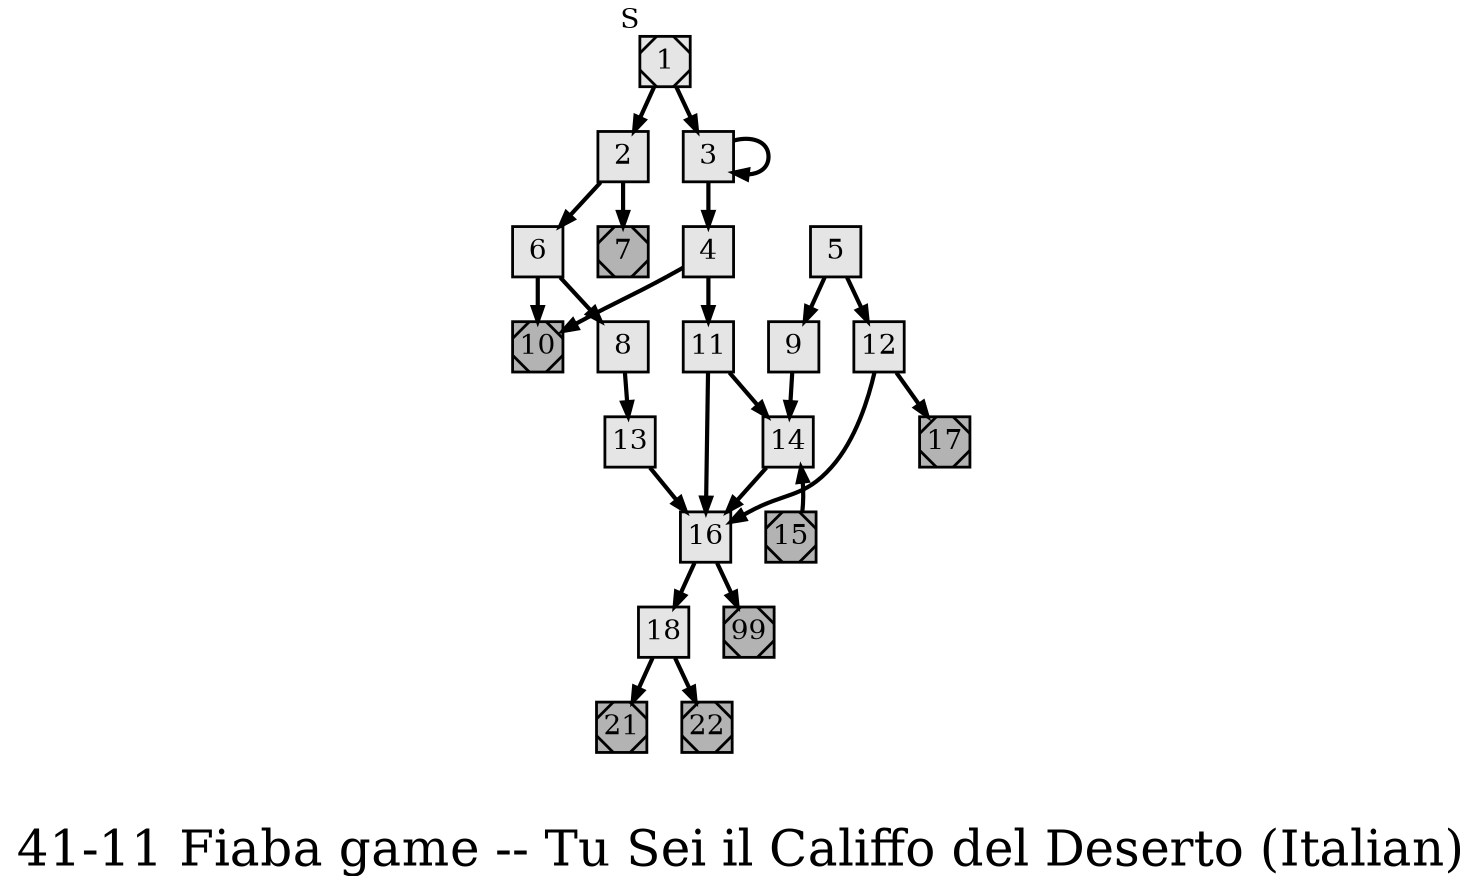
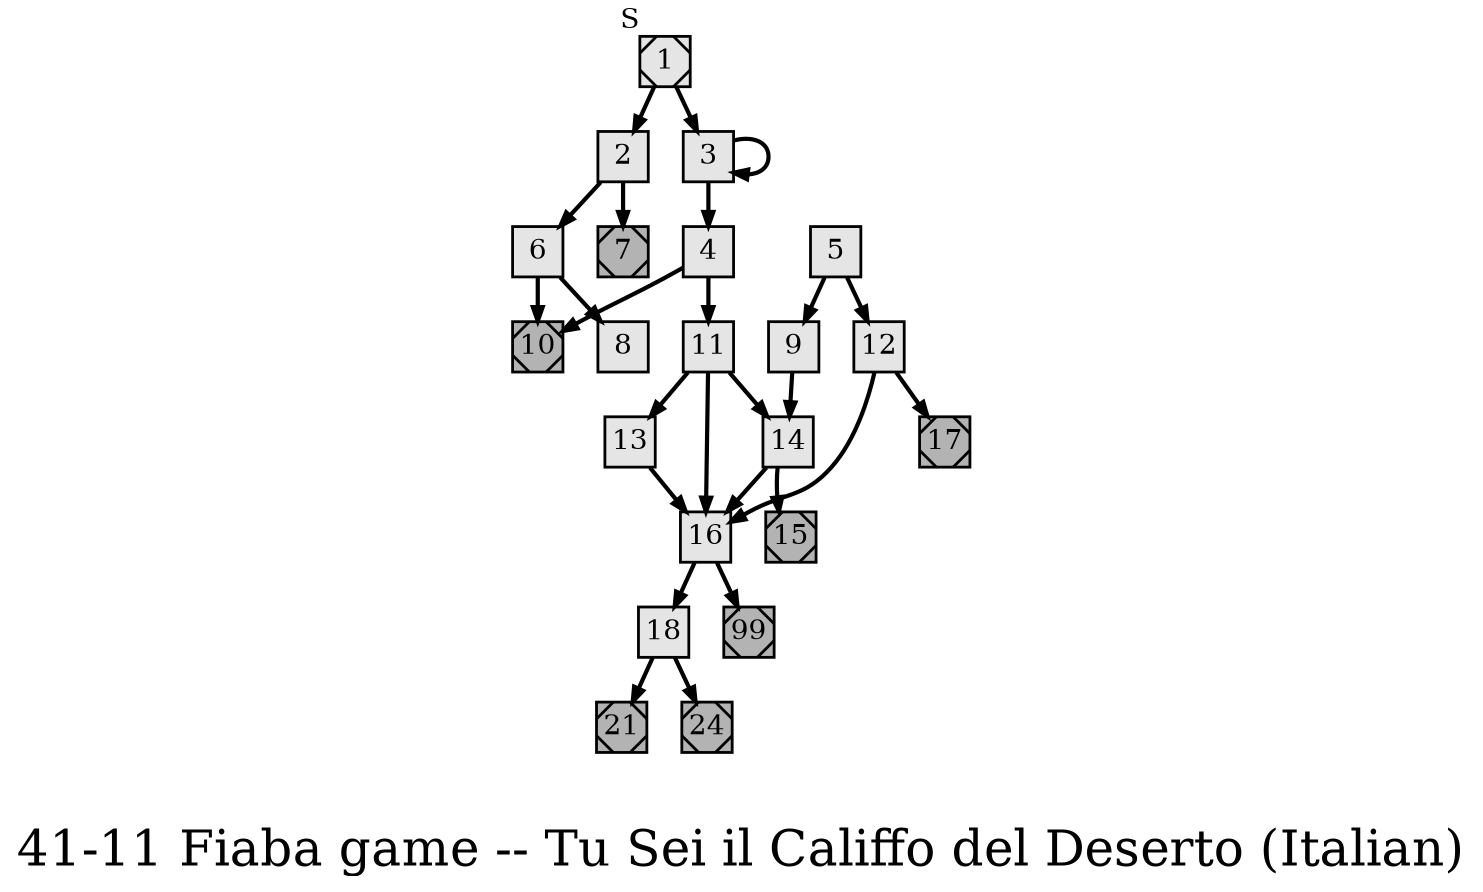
(626, 387) -> (674, 389)
(803, 499) -> (777, 482)
(707, 727) -> (707, 727)
